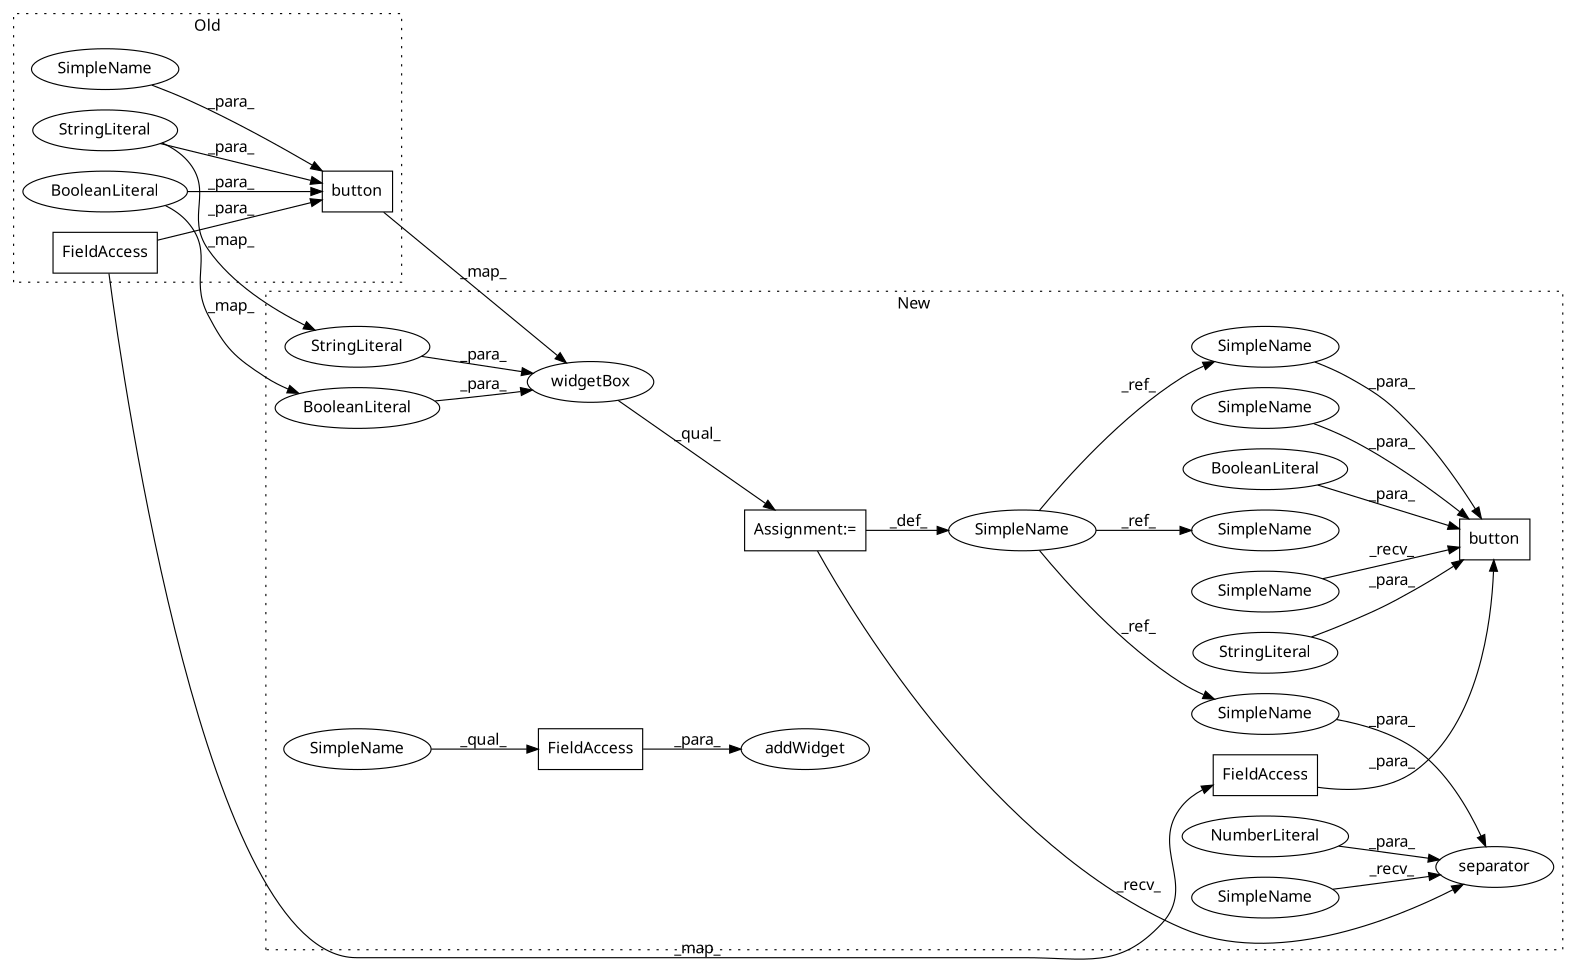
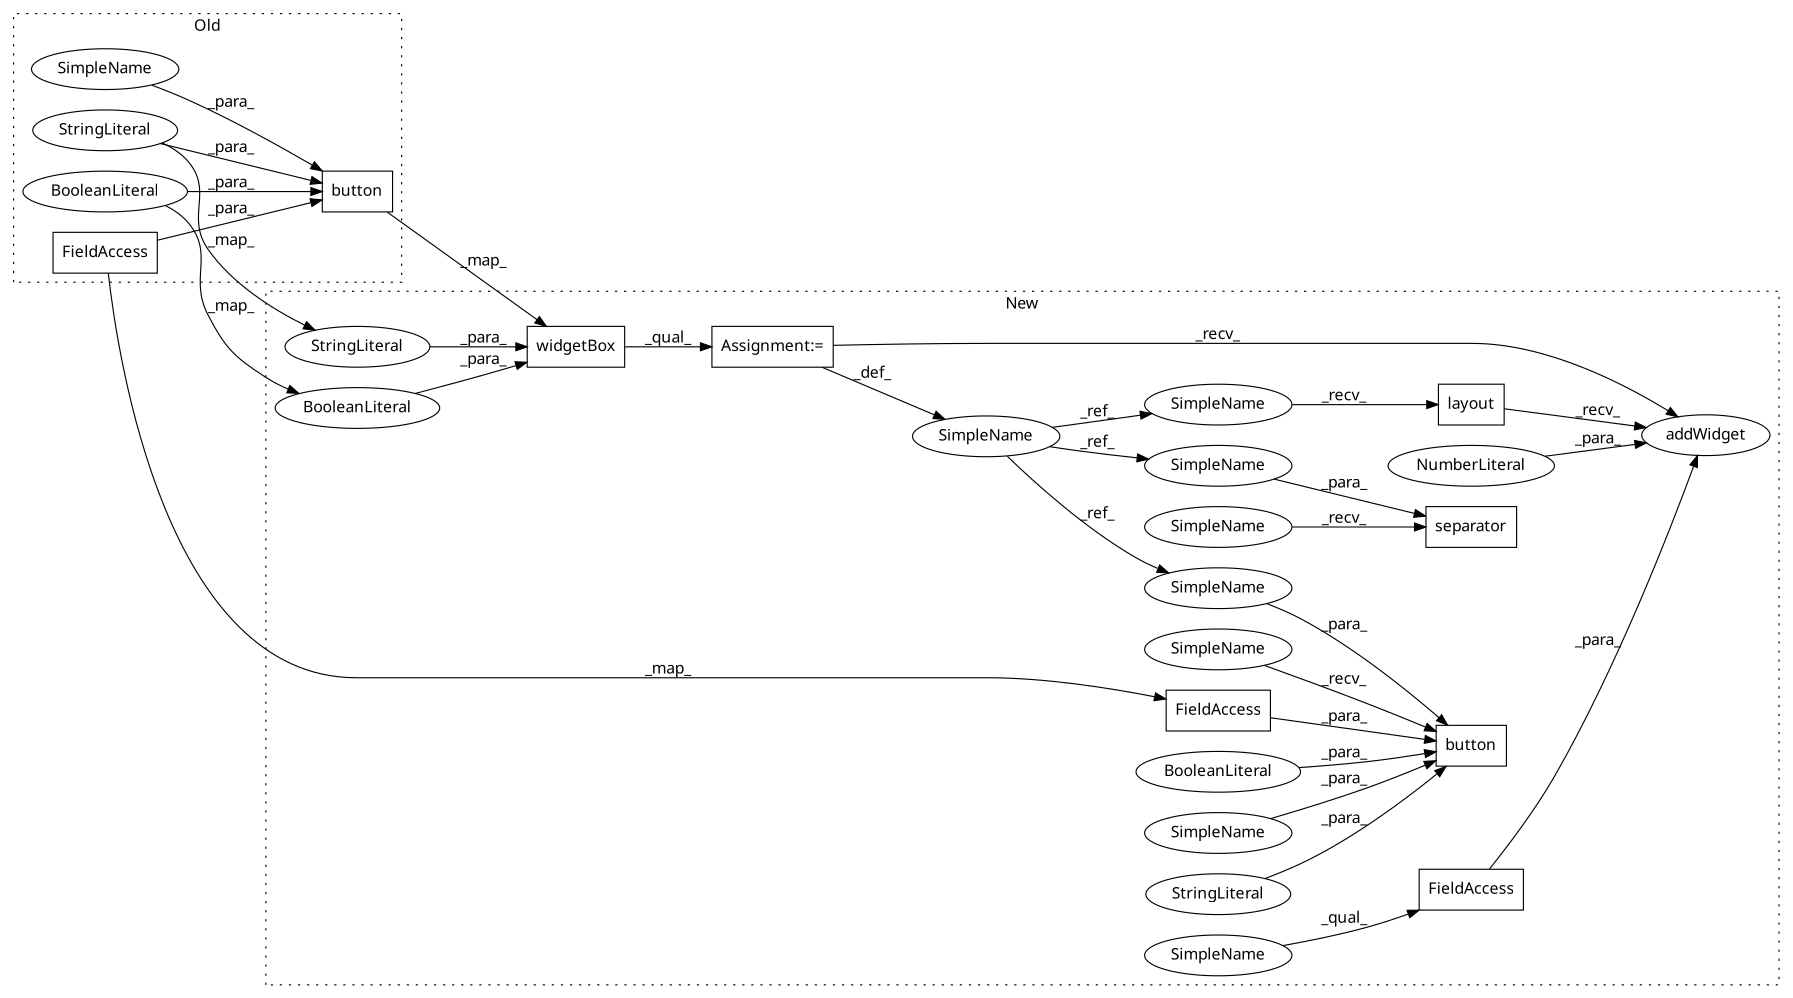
(591, 382) -> (576, 347)
none -> (1471, 405)
(1384, 852) -> (1590, 450)
(1075, 863) -> (1257, 343)
(1495, 867) -> (1471, 527)
